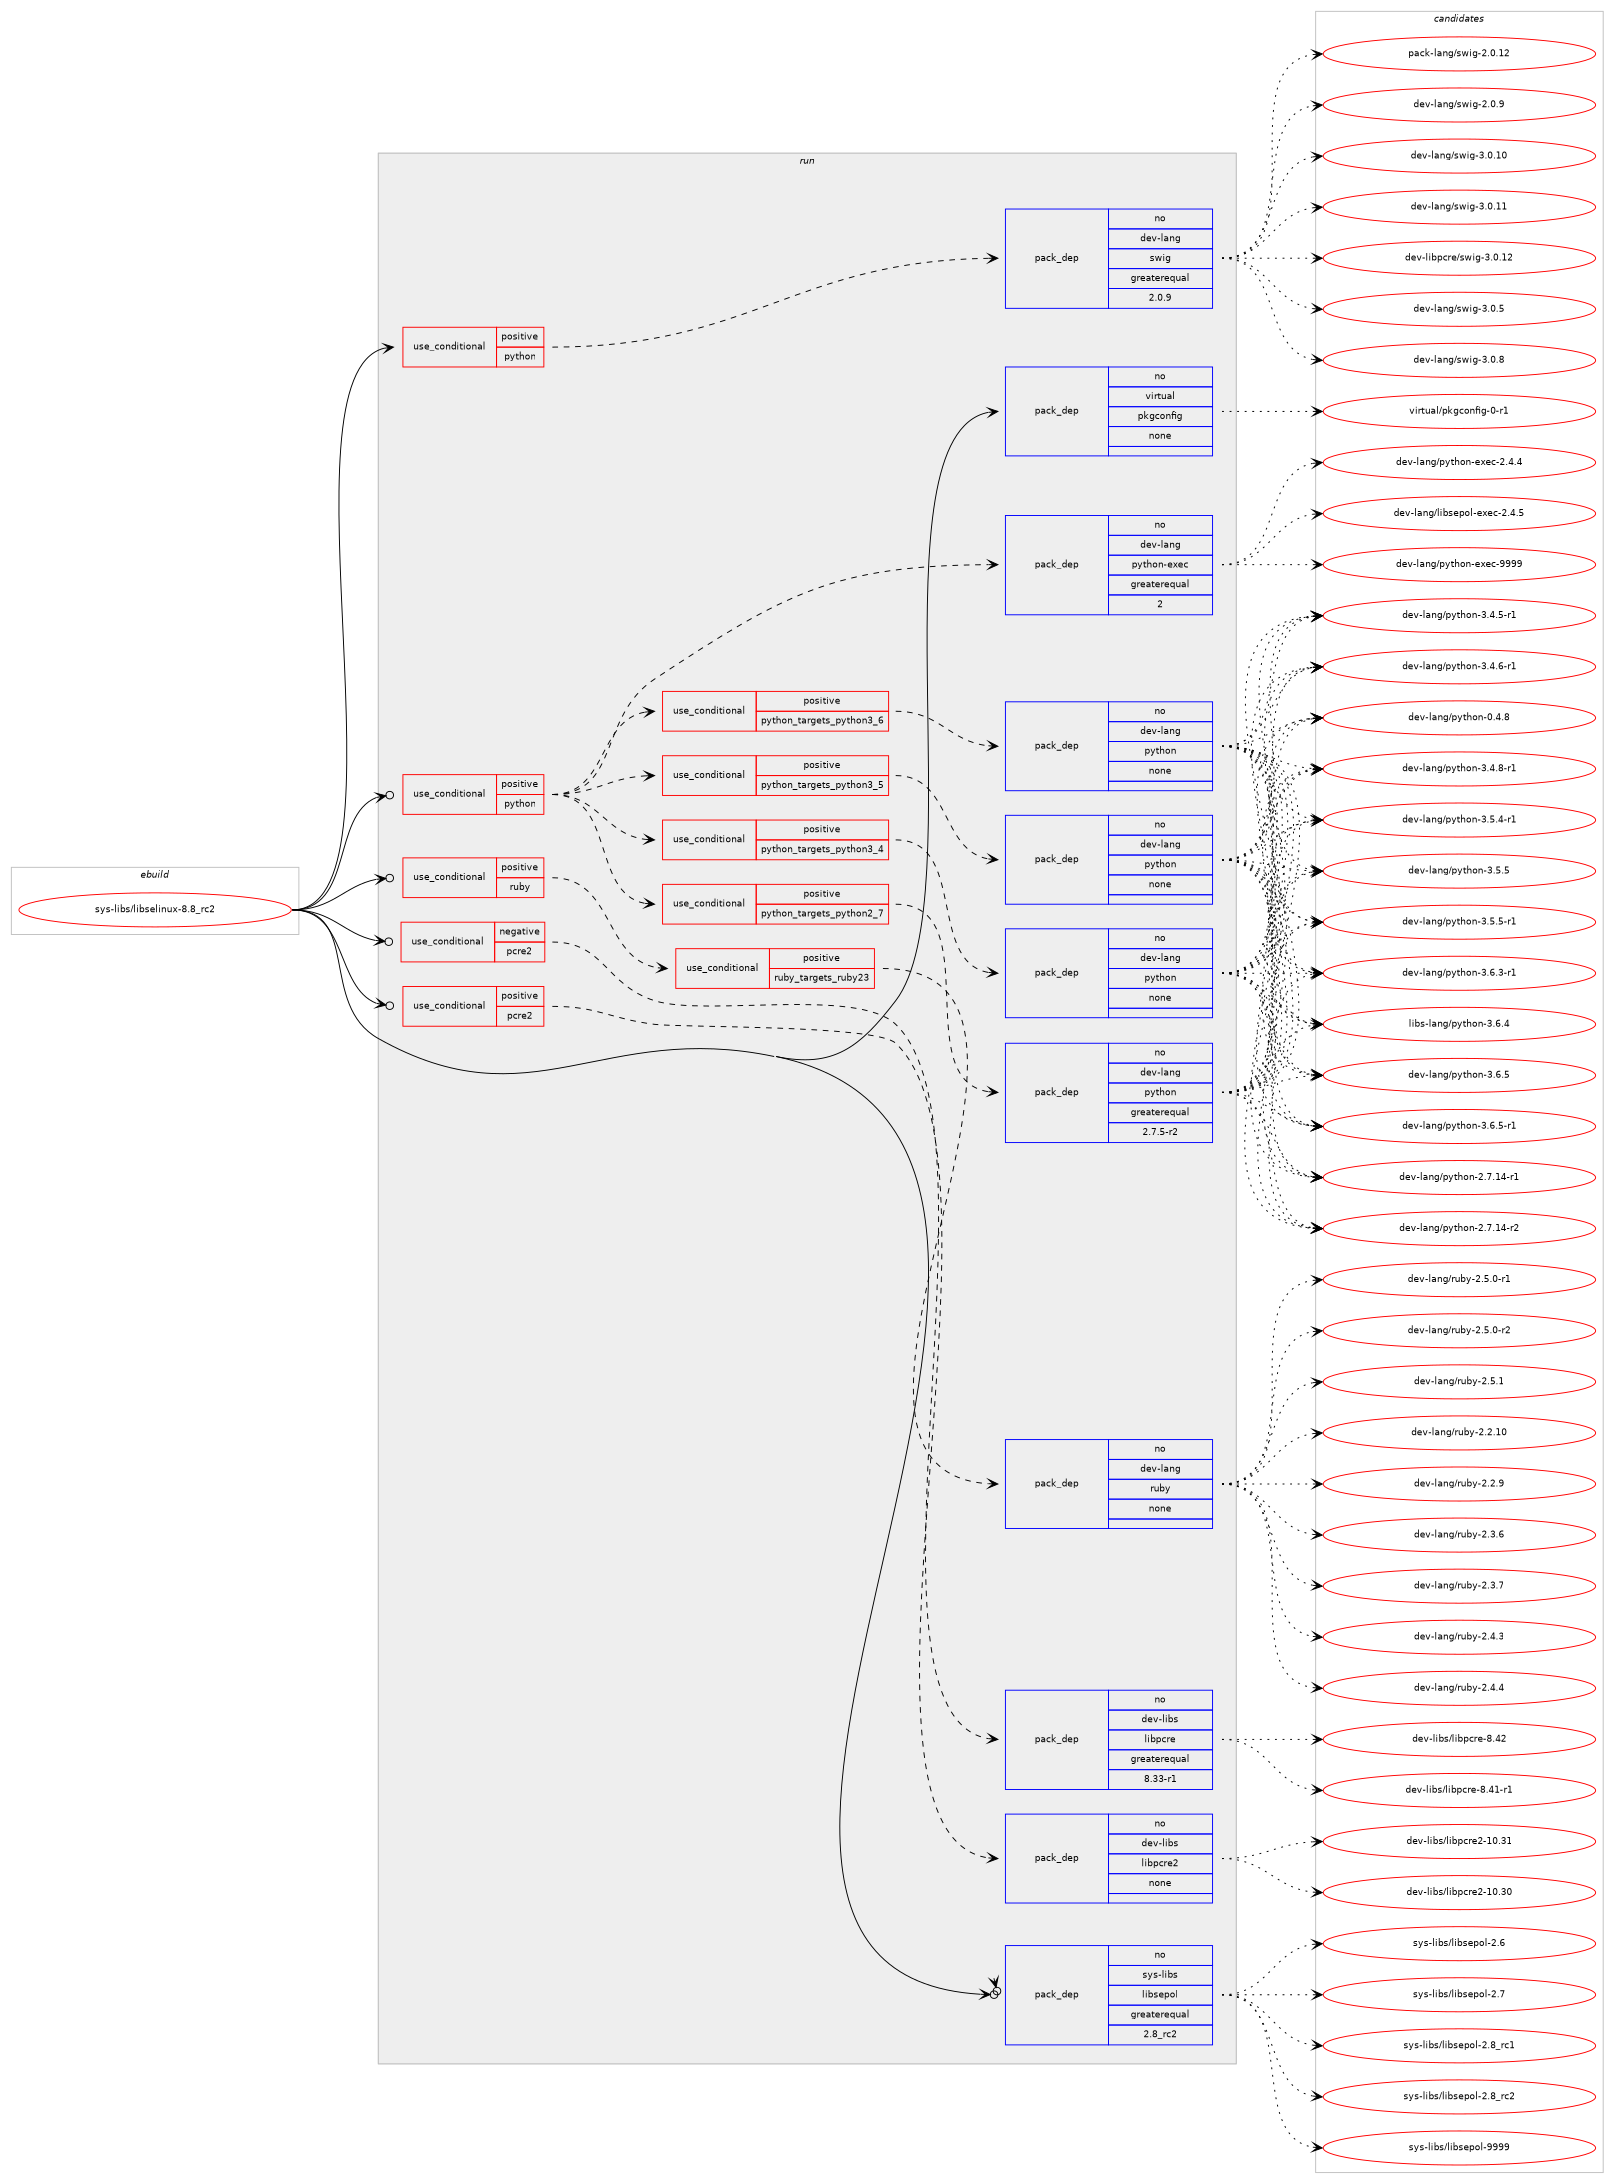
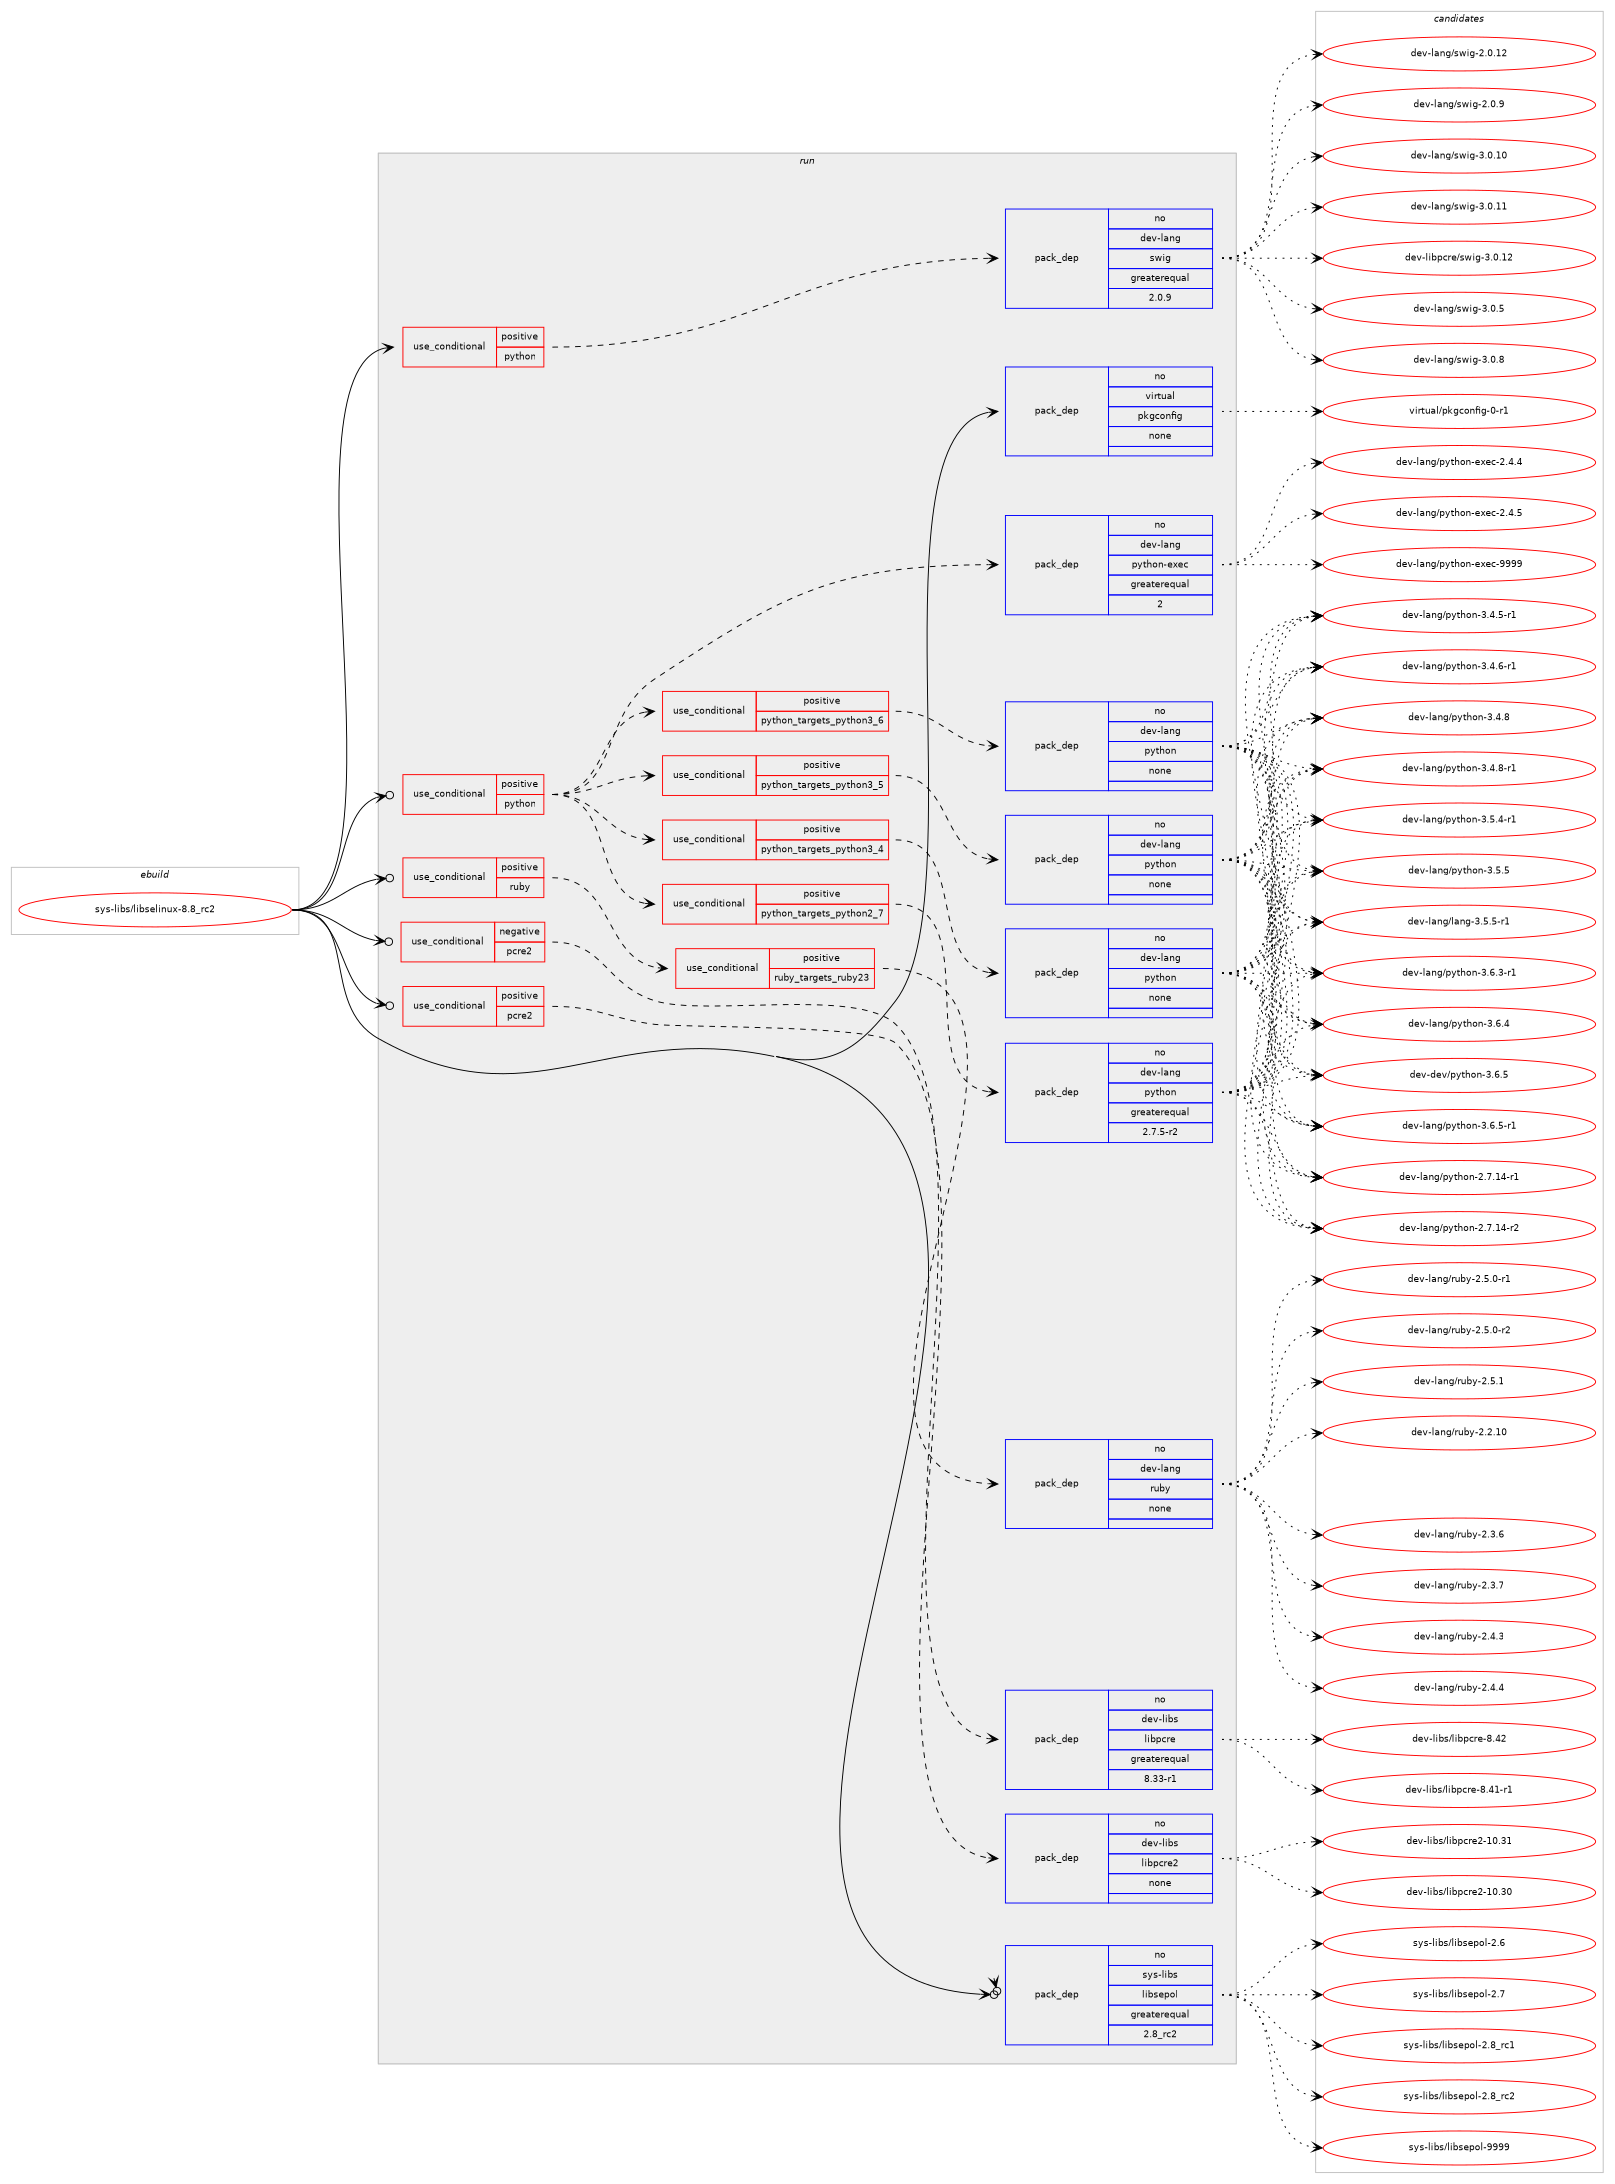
(1459, 54) -> (1459, 54)
(1459, 514) -> (1459, 514)
(1459, 718) -> (1459, 718)
(1459, 922) -> (1459, 922)
(1459, 1024) -> (1459, 1024)
(1459, 1075) -> (1459, 1075)
(1459, 1484) -> none
